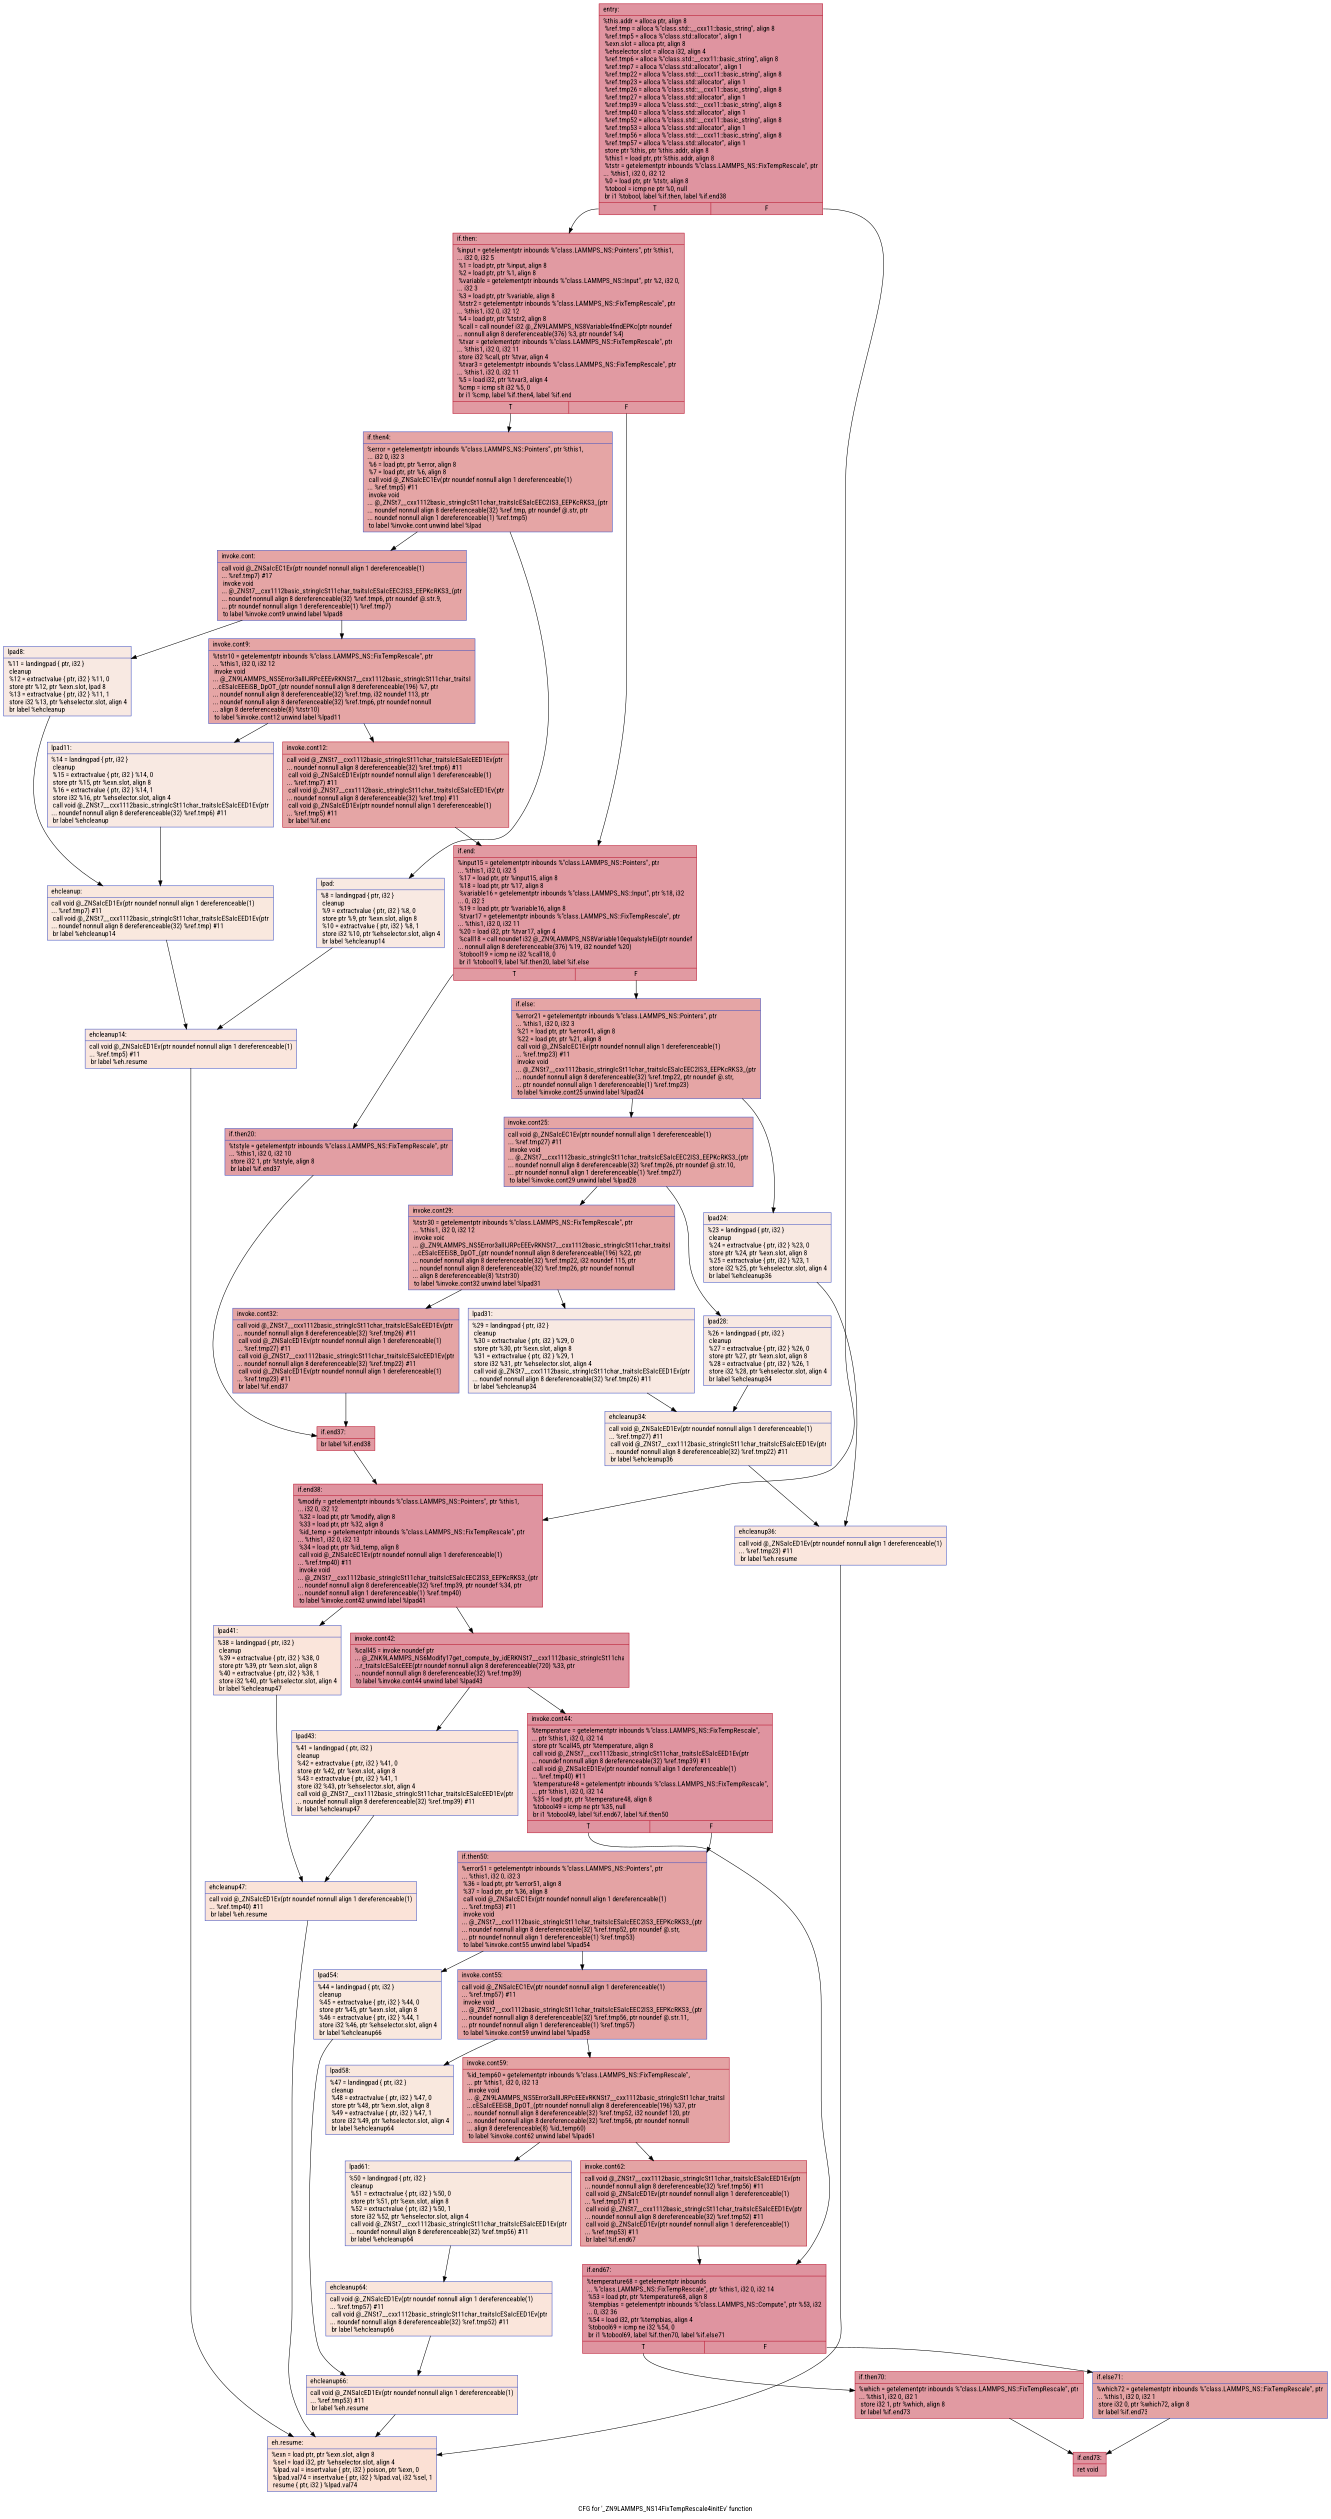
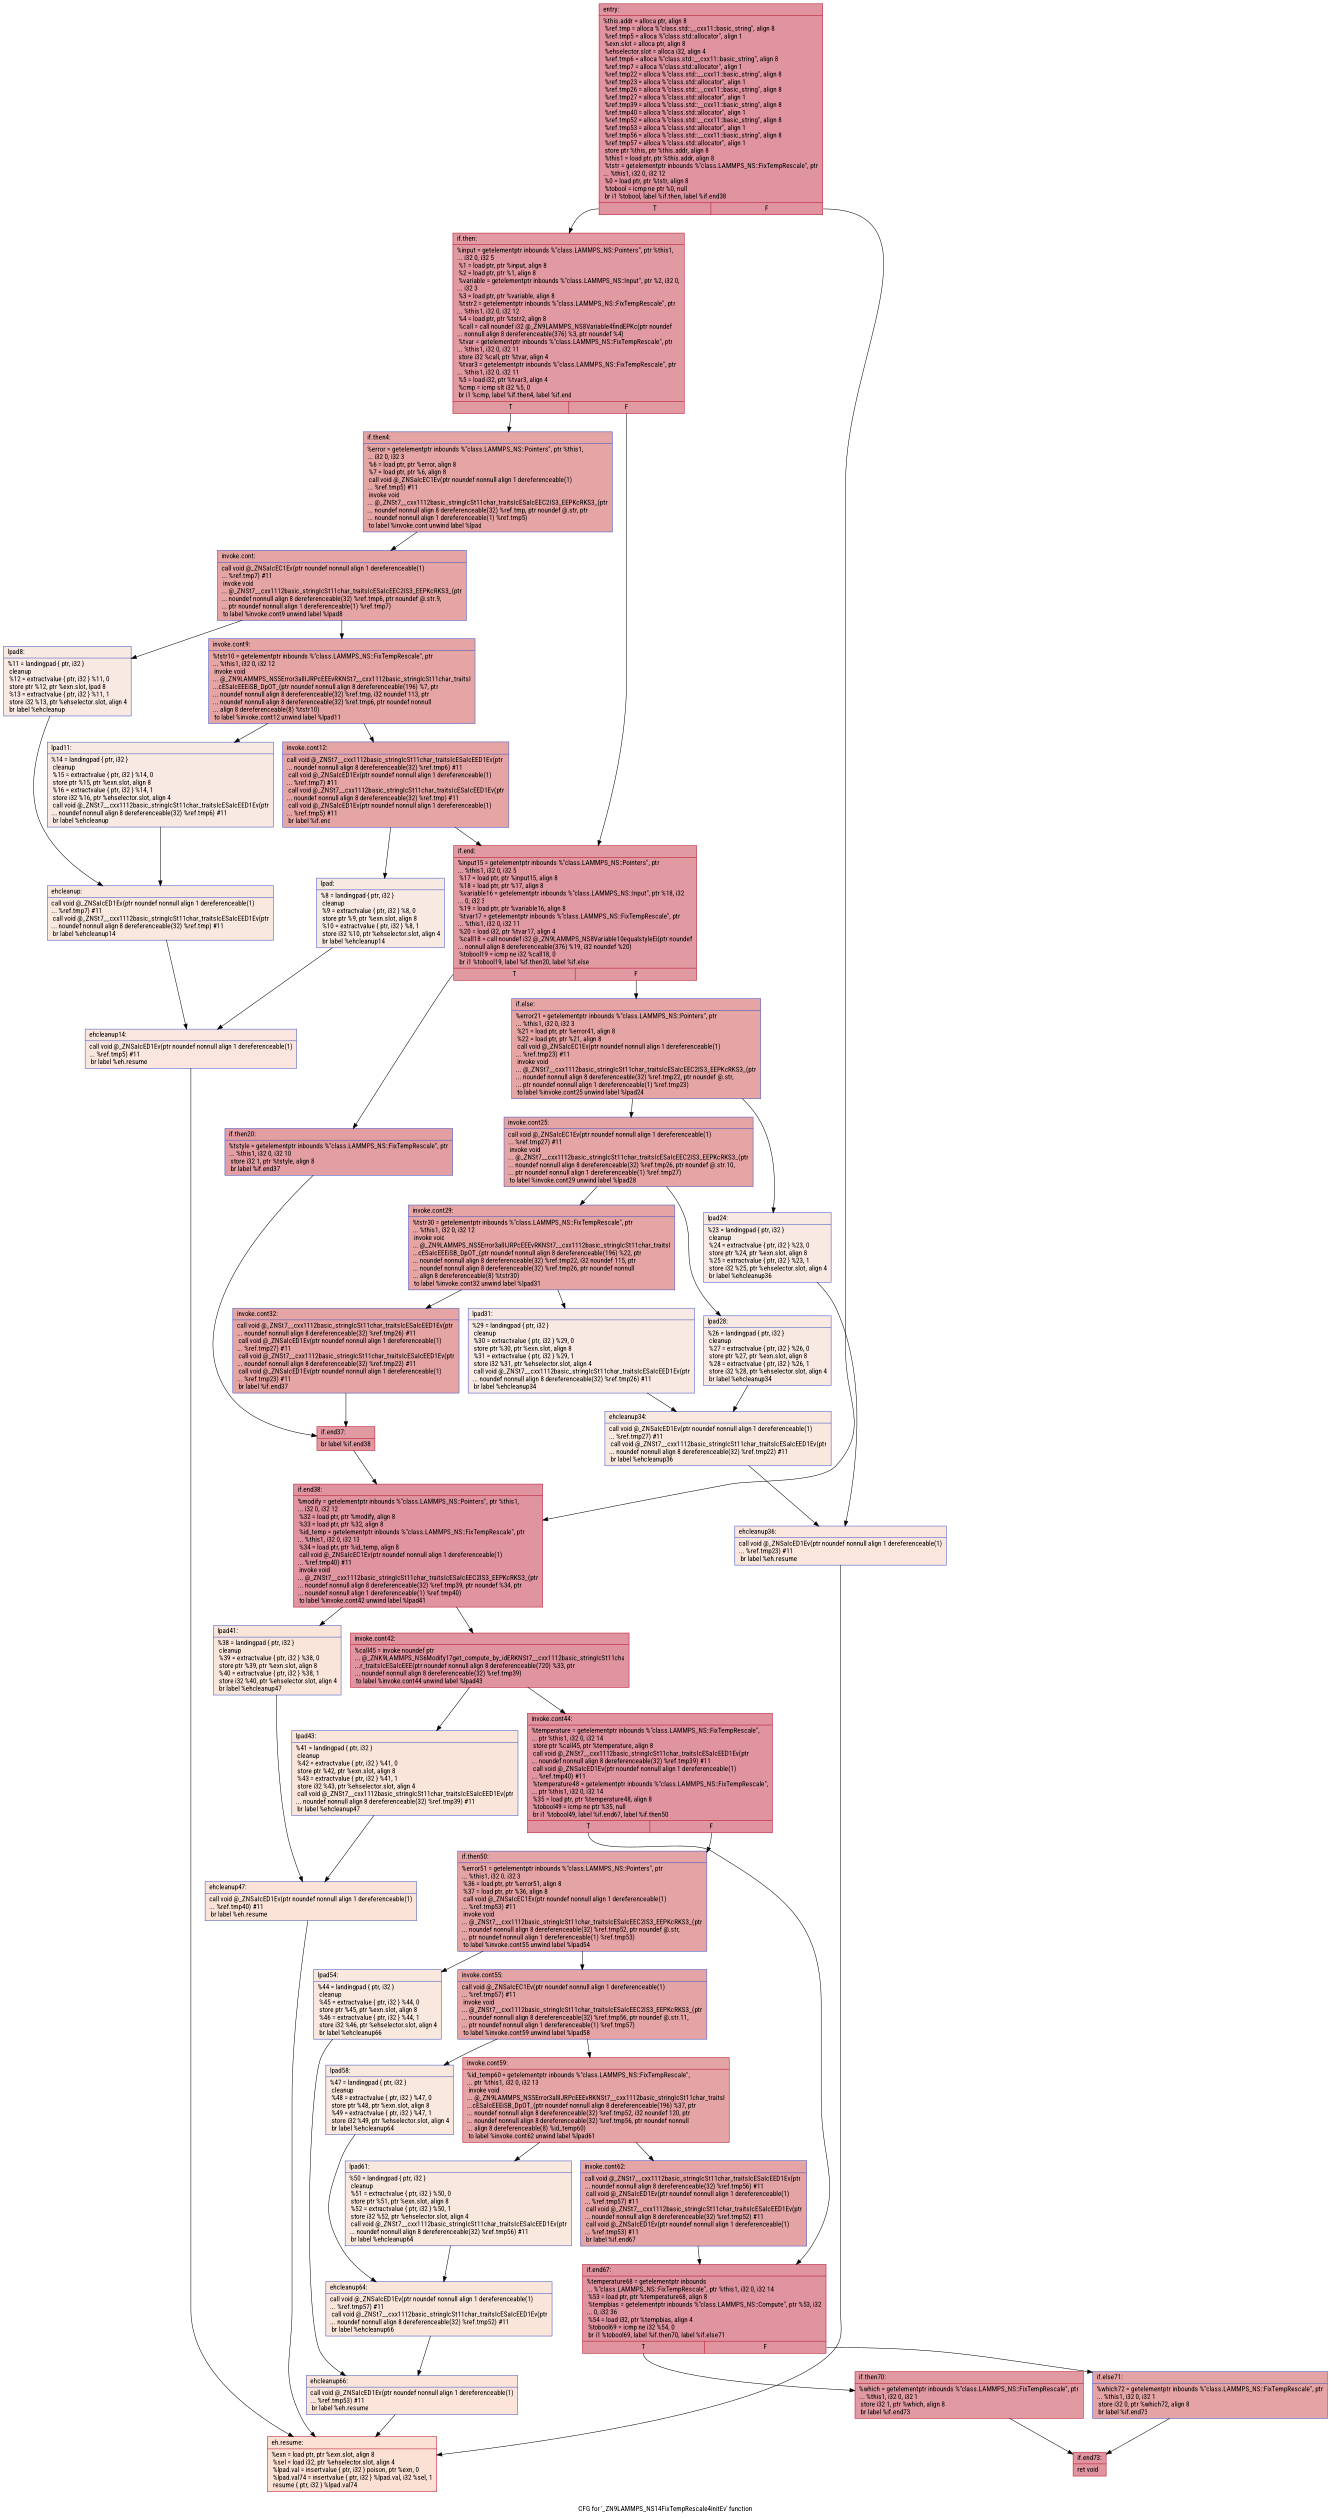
(247, 576) -> (247, 576)
(546, 738) -> (388, 850)
(396, 785) -> (396, 785)
(694, 2203) -> (694, 2203)
none -> (329, 2212)
(352, 2464) -> (352, 2464)
